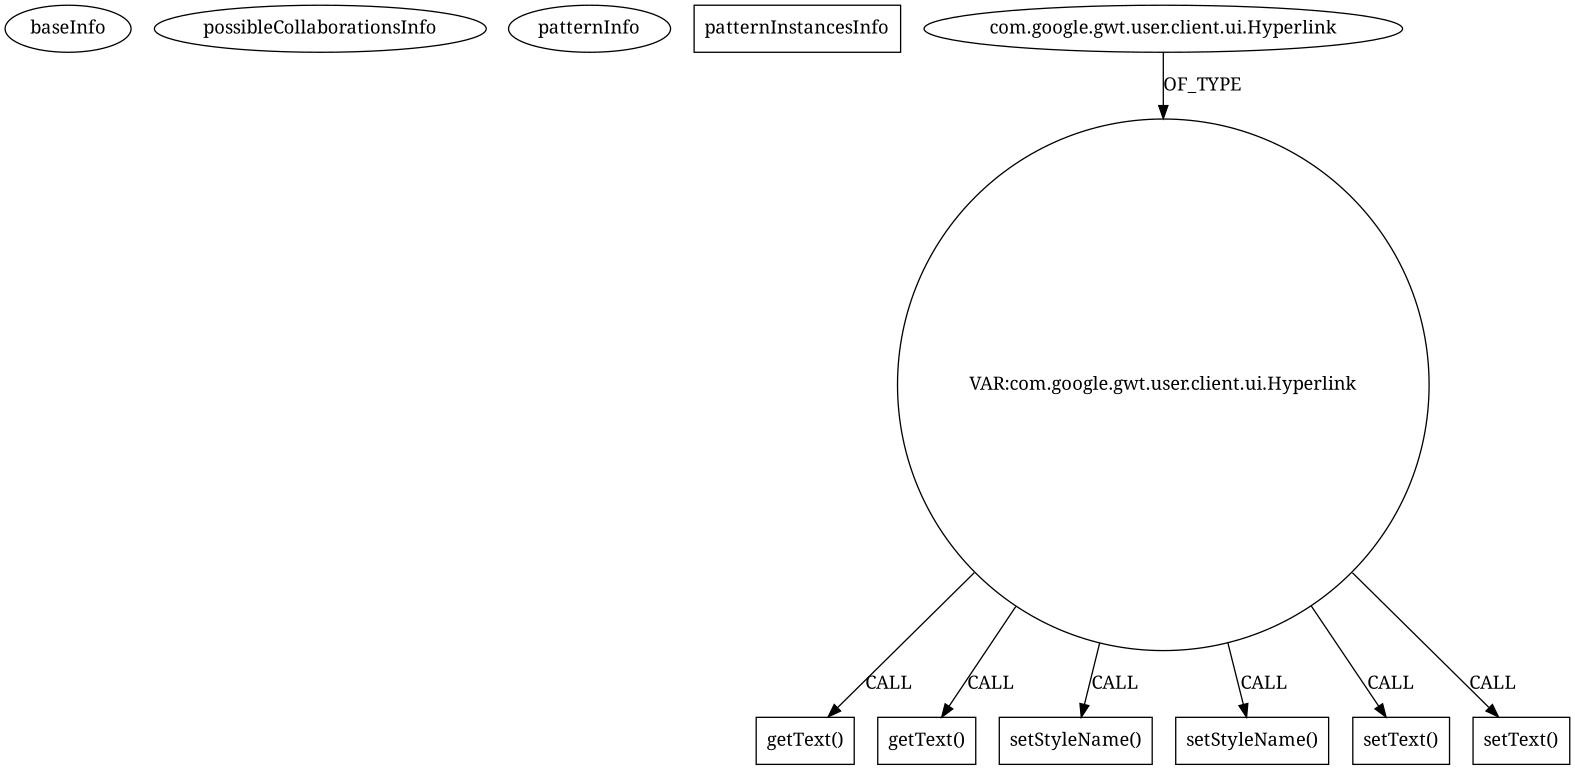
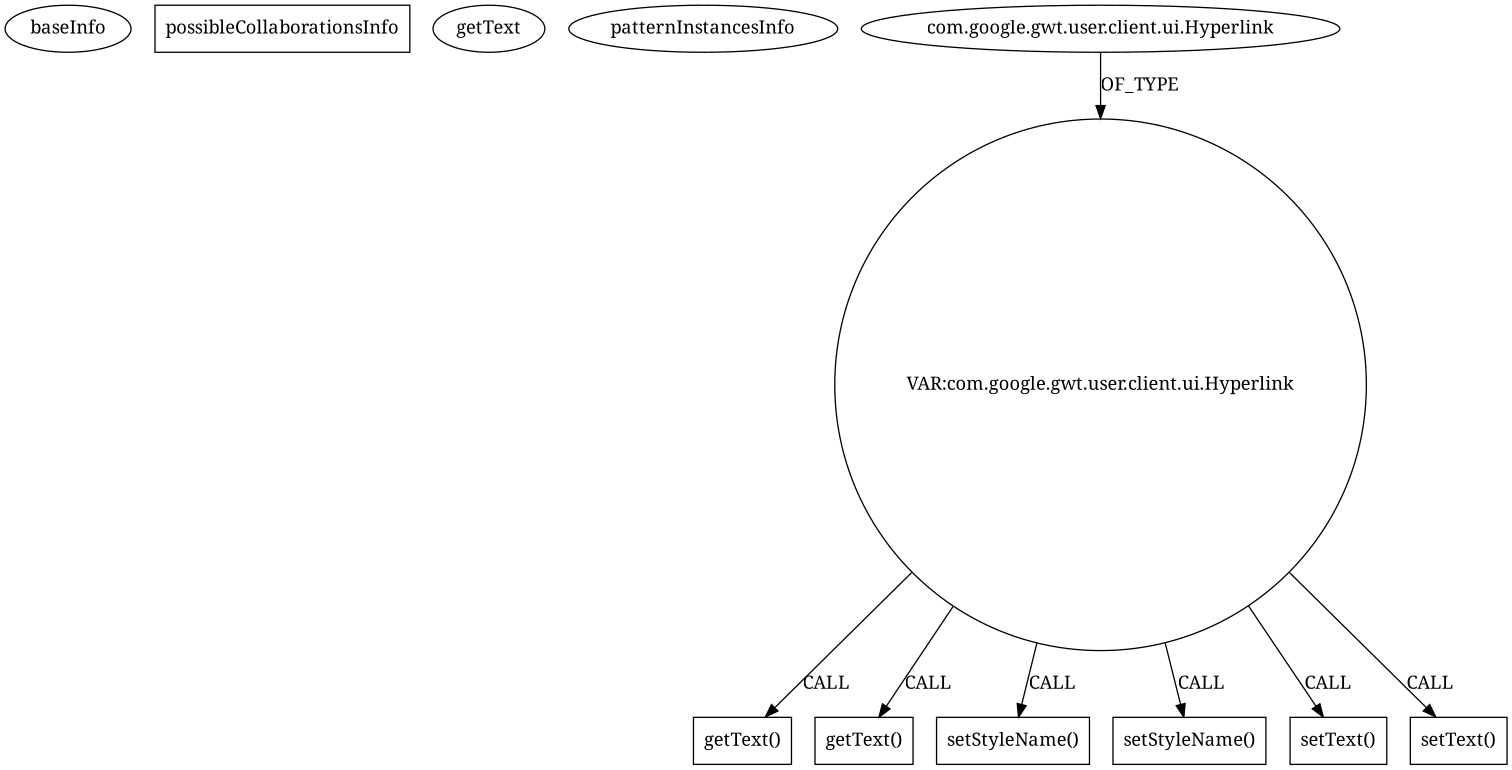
(320, 29) -> (282, 29)
(590, 29) -> (489, 29)
(797, 29) -> (703, 29)
